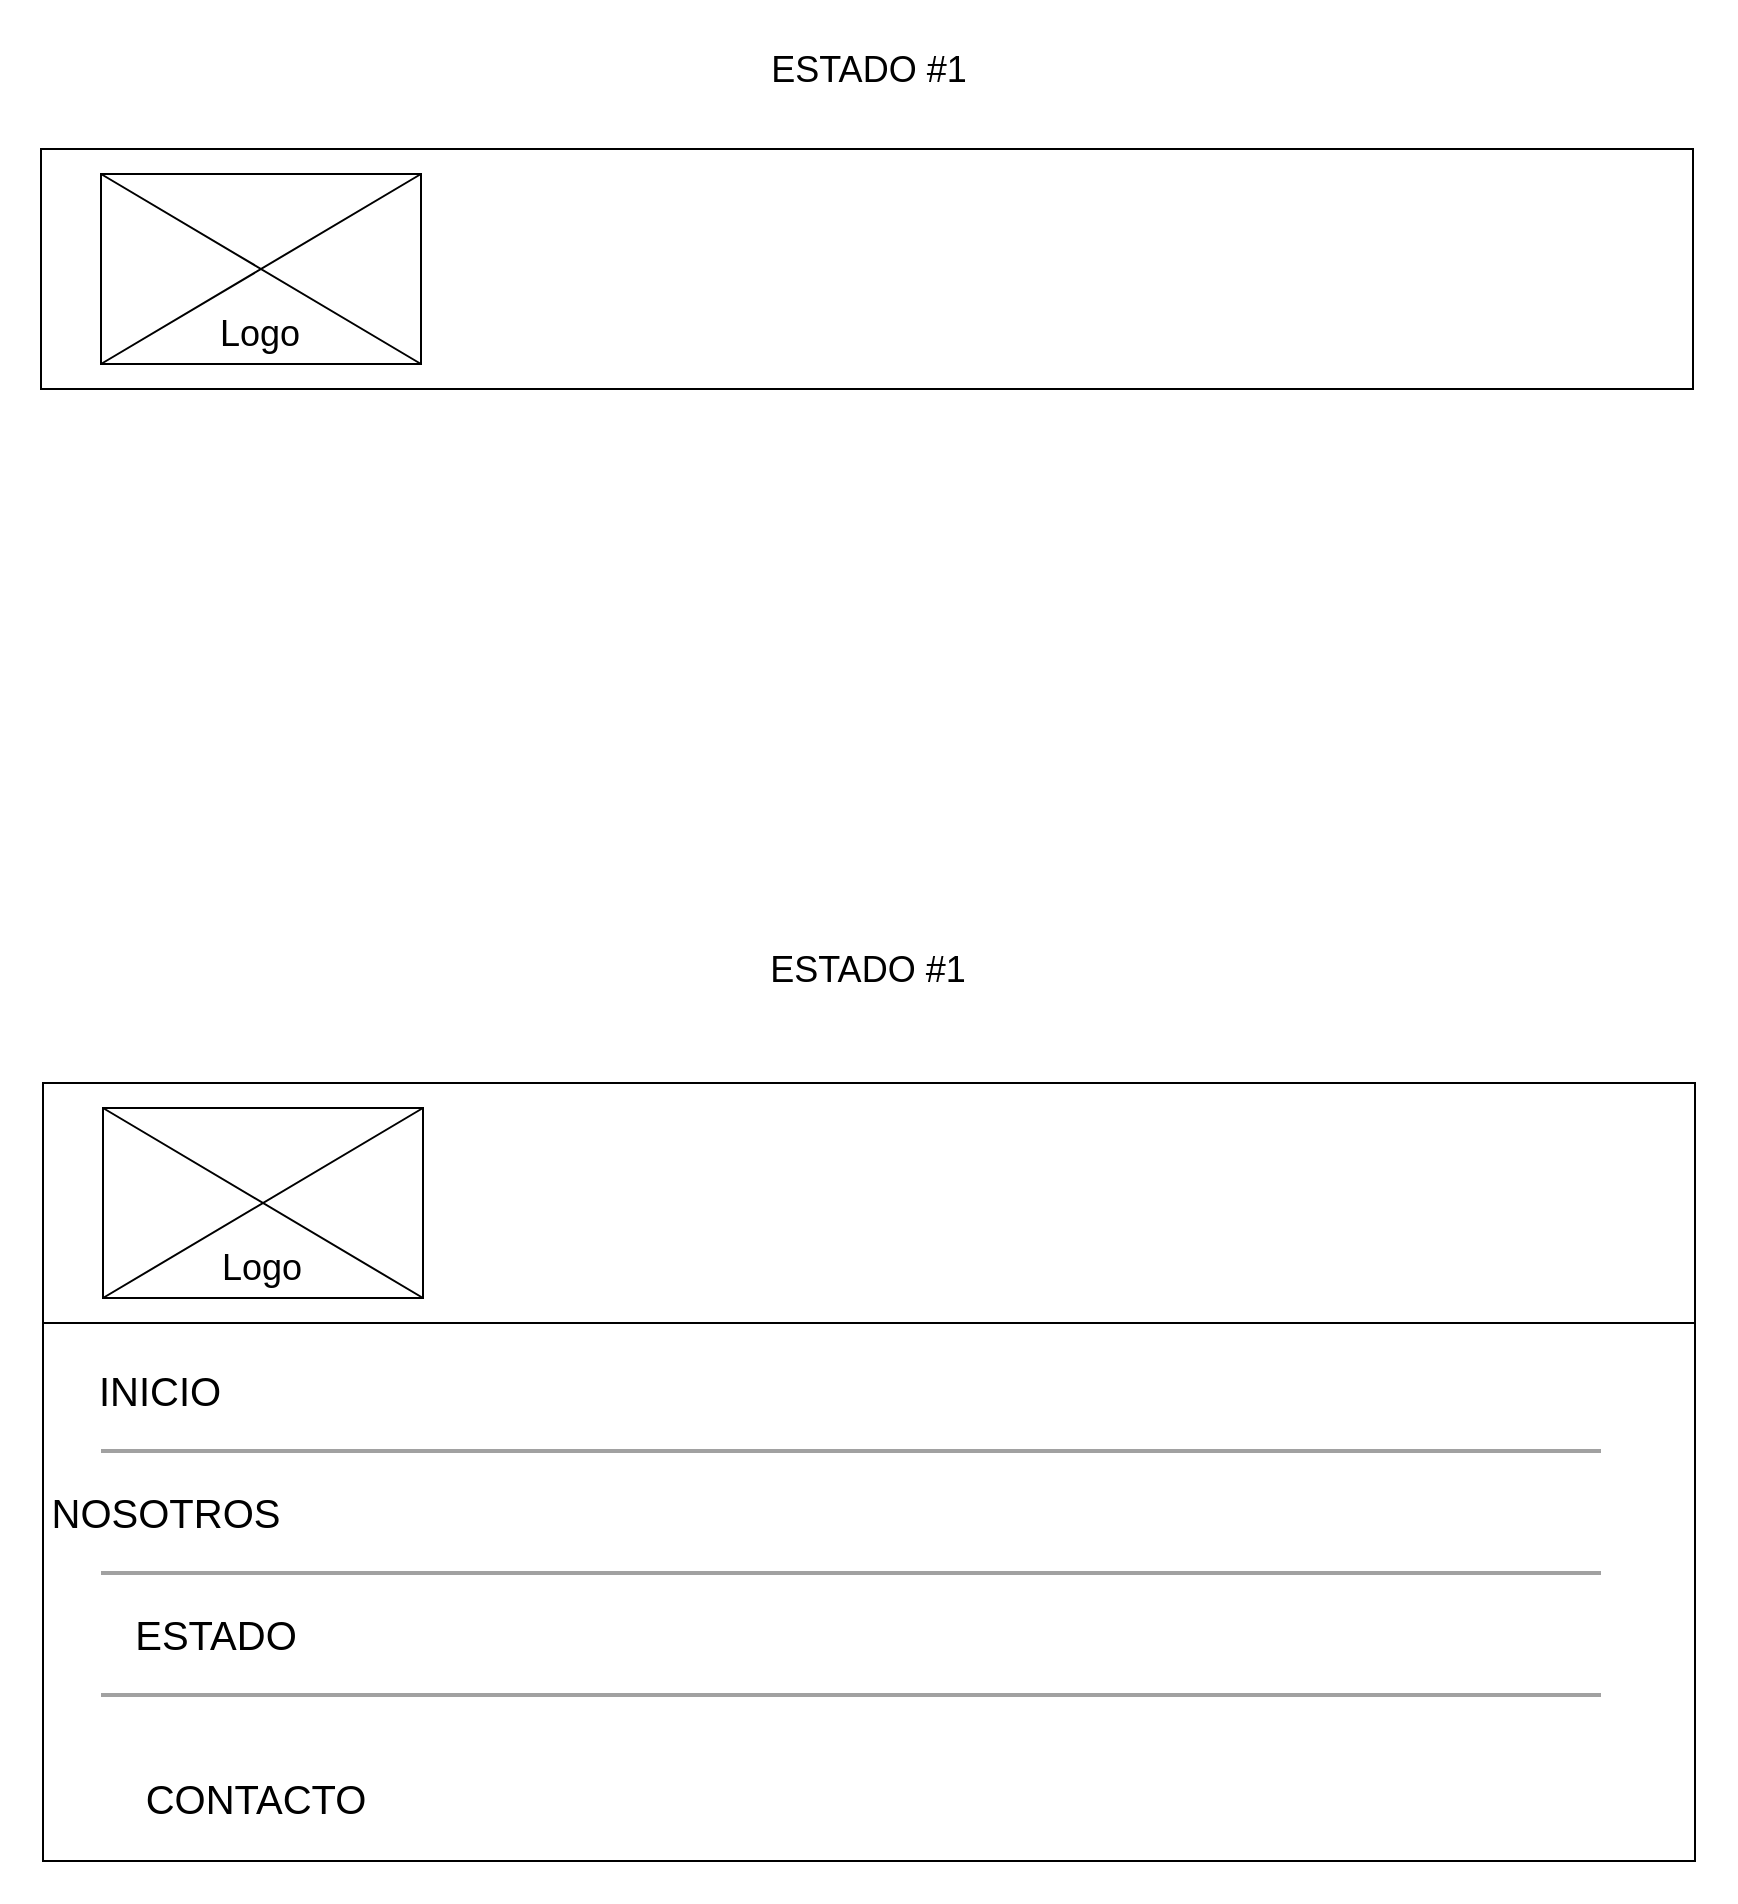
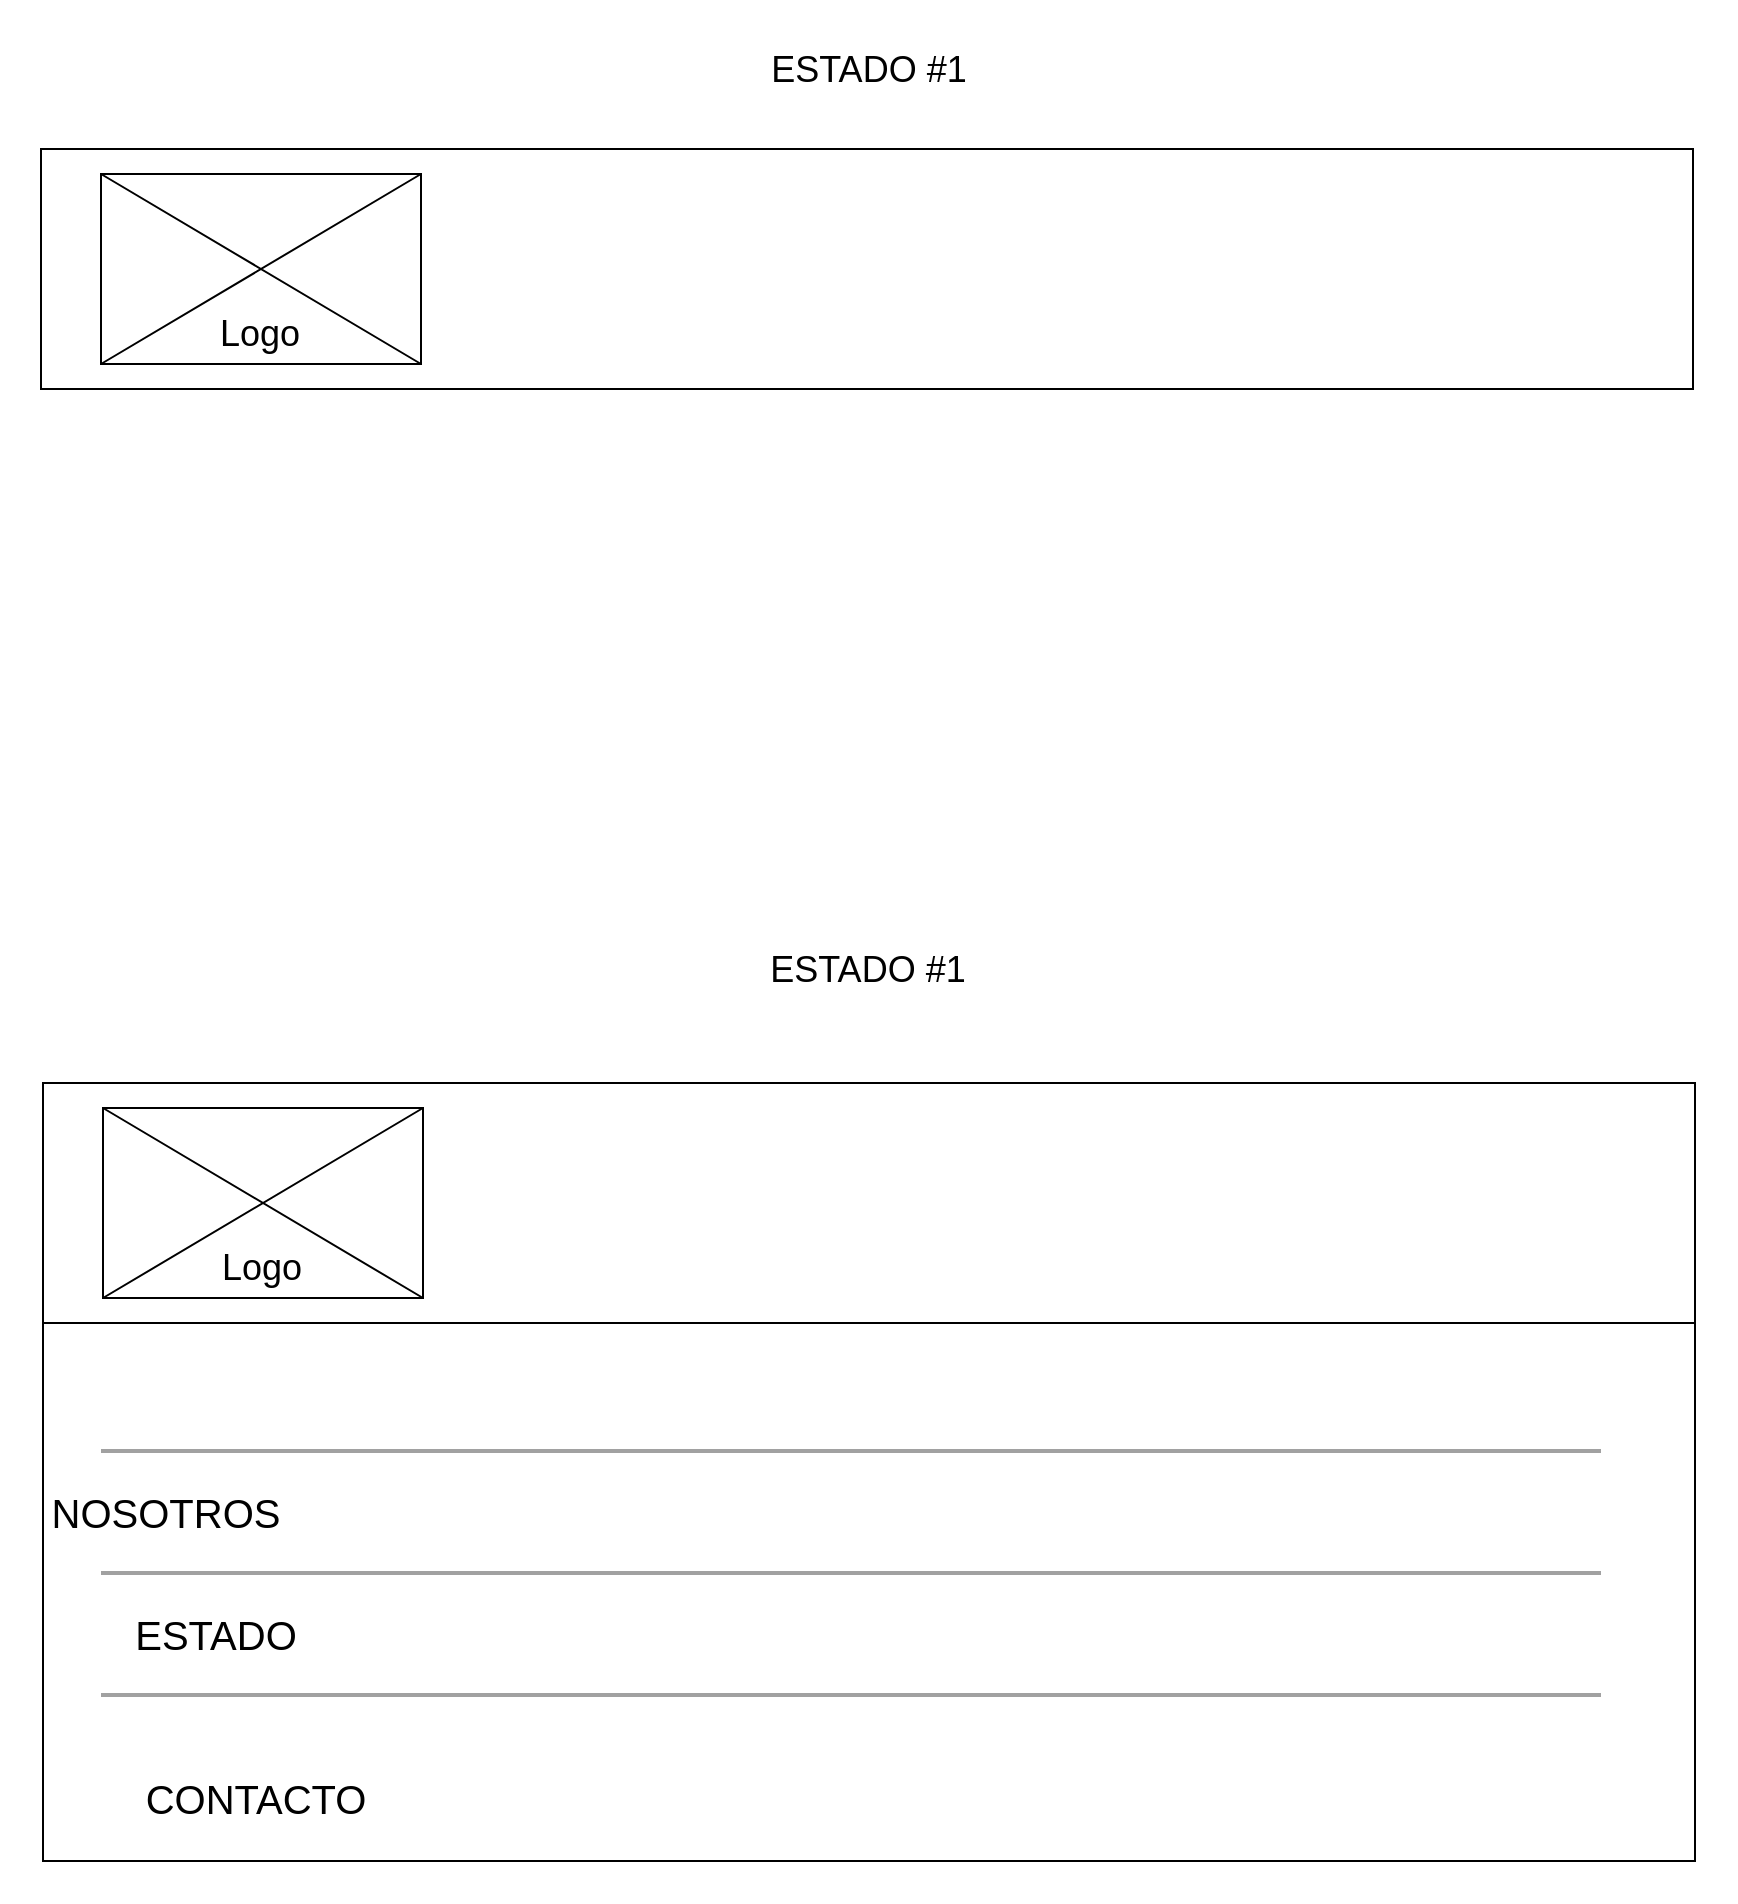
(161, 1391) -> none
